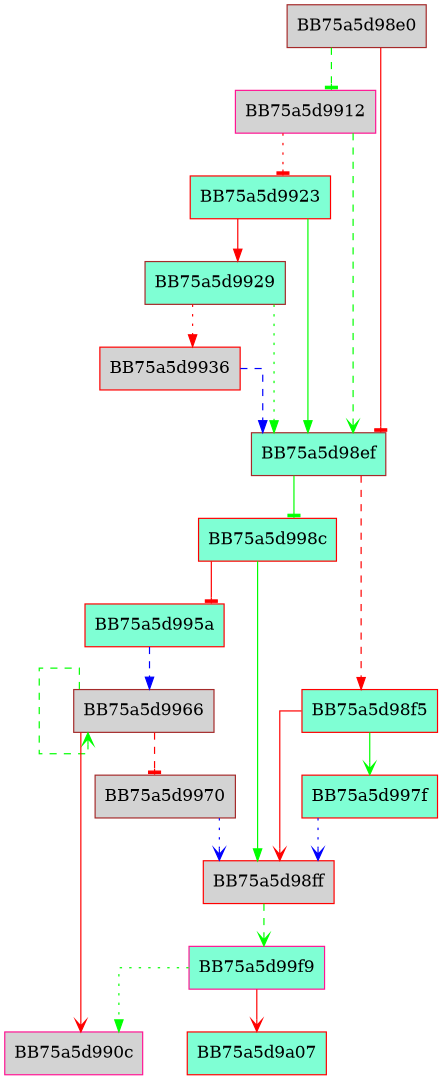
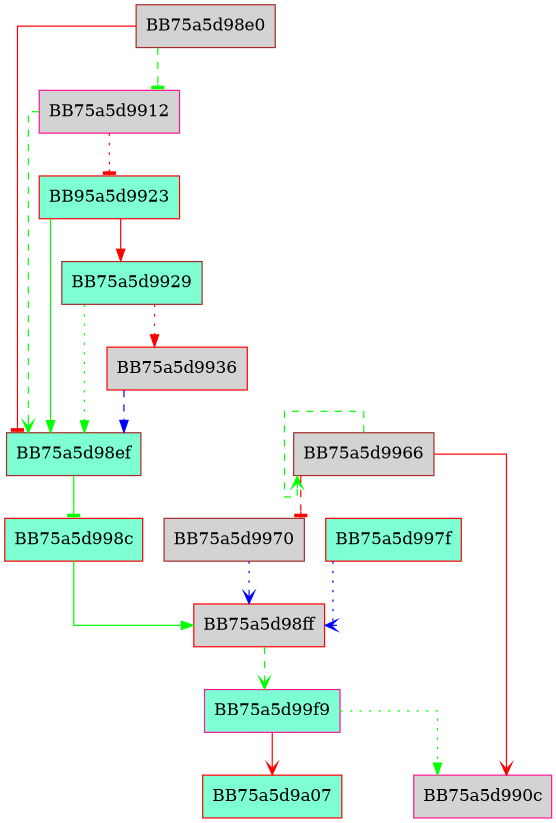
(260, 197) -> (109, 197)
(155, 625) -> none
(370, 711) -> none
